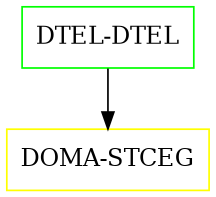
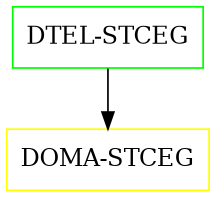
(108, 37) -> (108, 37)
